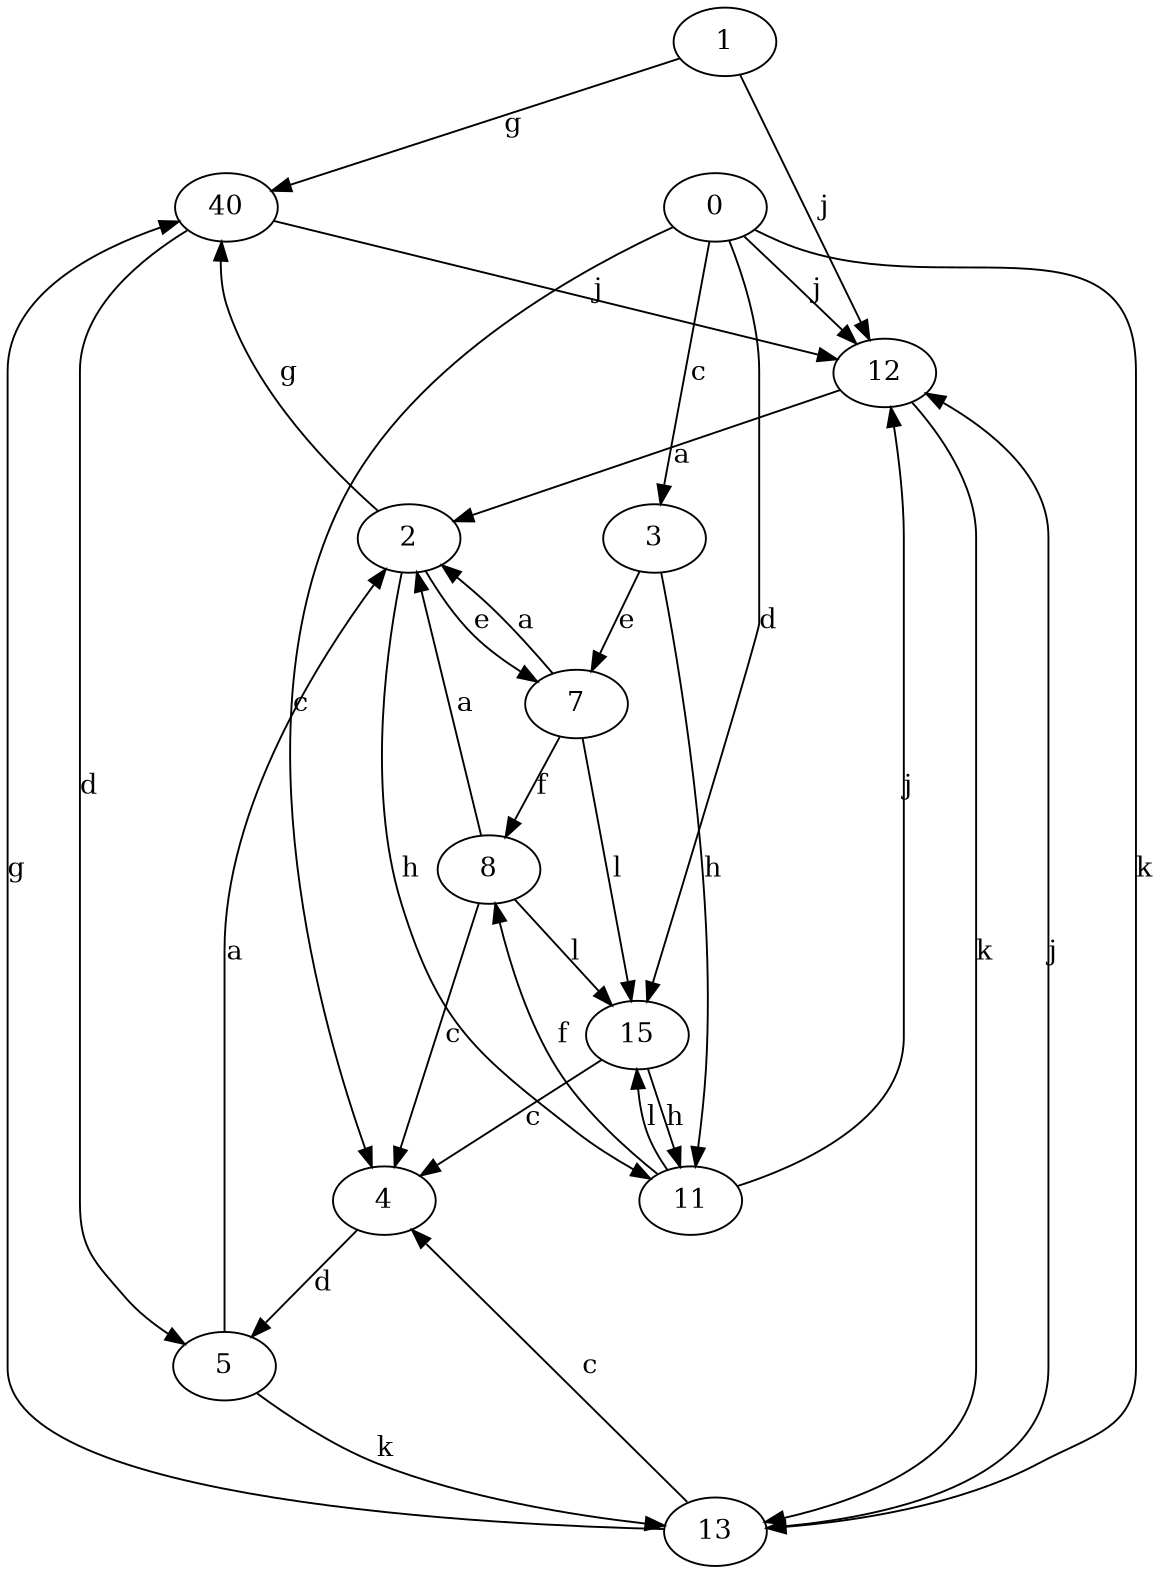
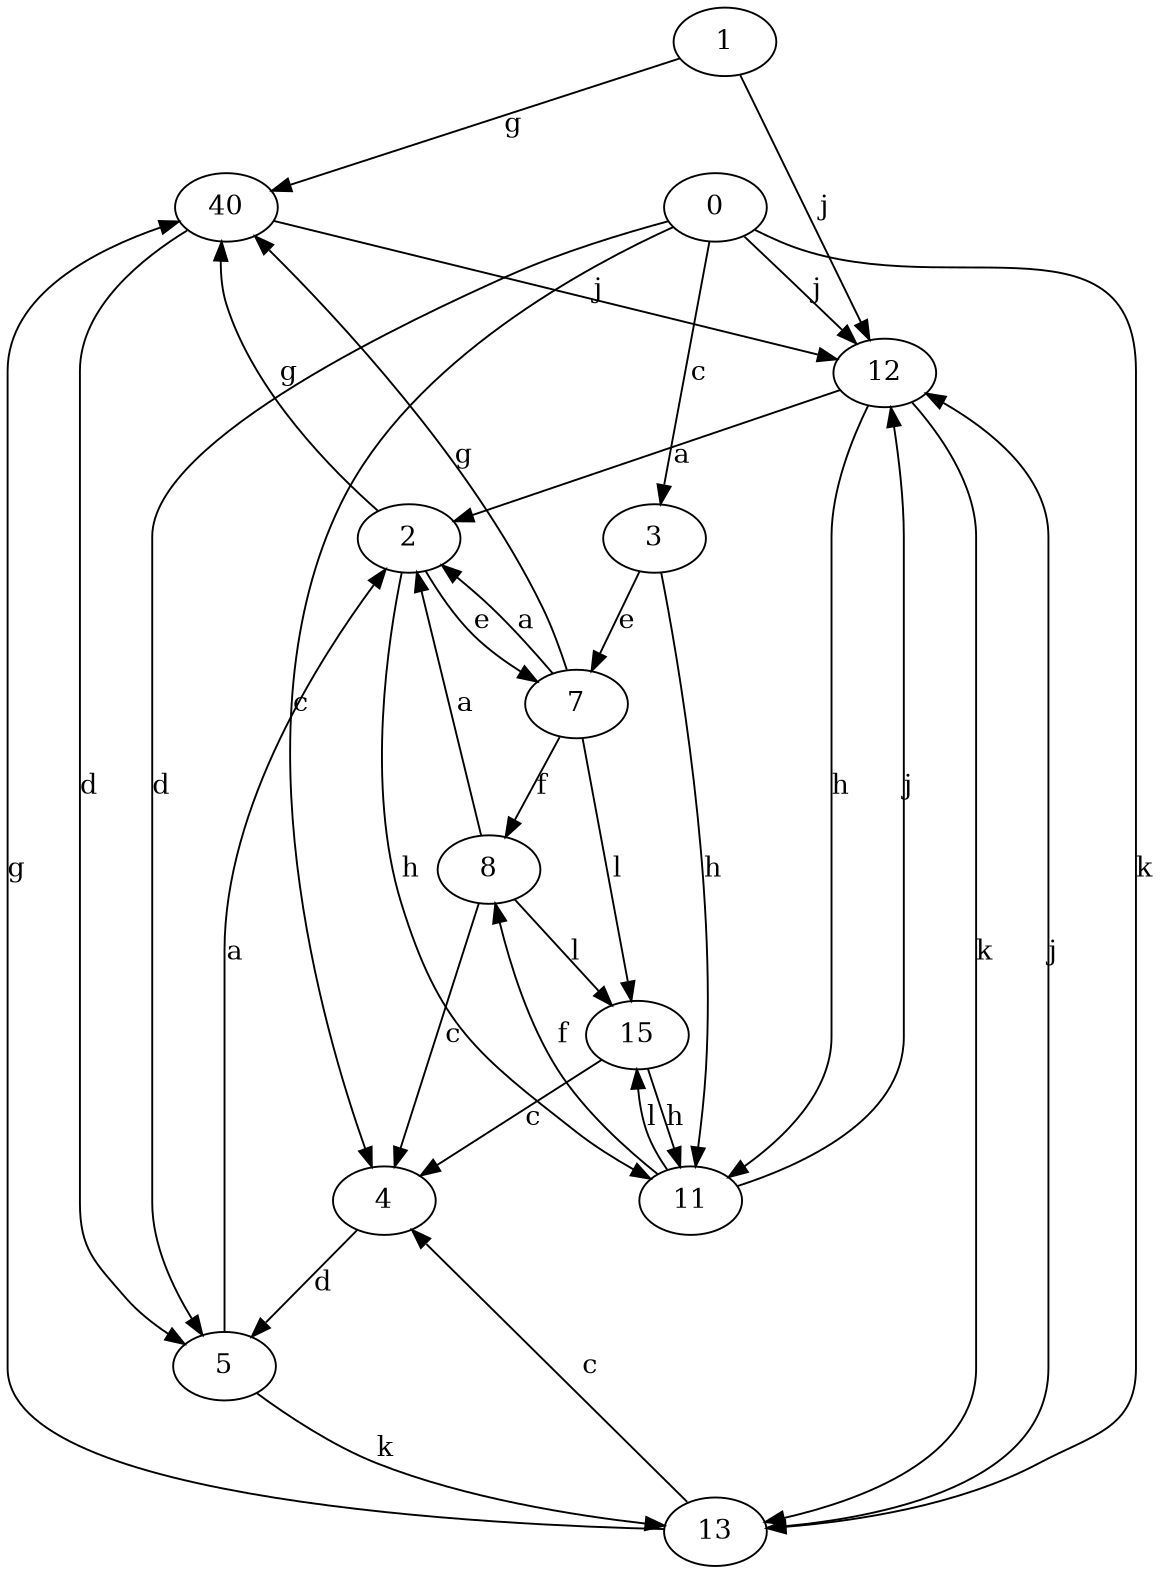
none -> (440, 445)
(759, 617) -> (152, 620)
none -> (832, 799)
